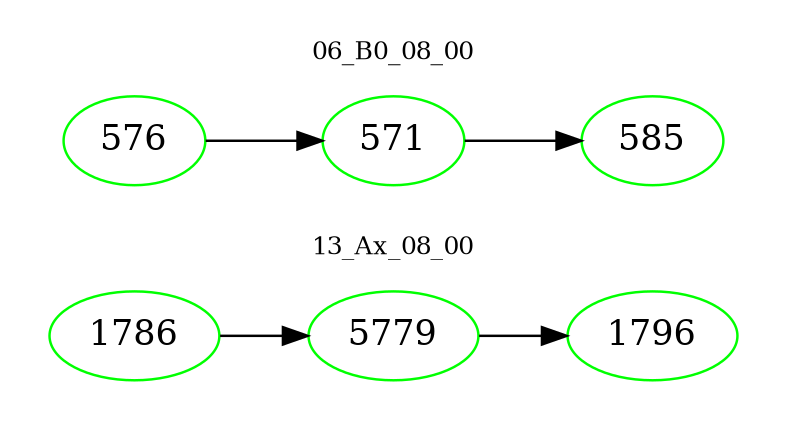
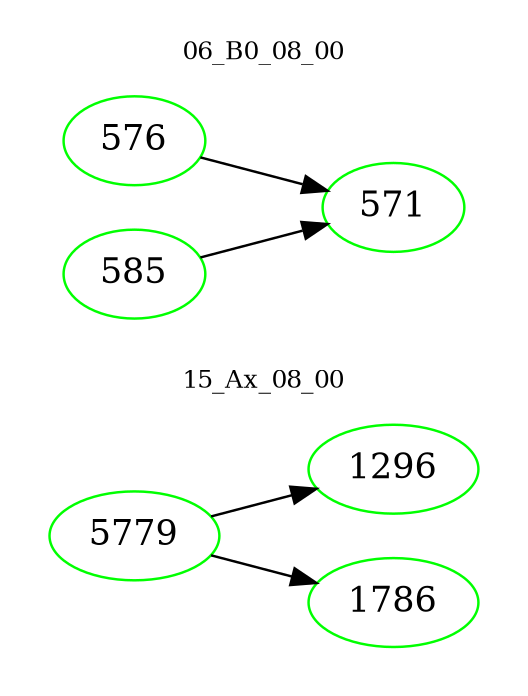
(511, 141) -> (252, 244)
(393, 248) -> (264, 382)
(251, 336) -> (252, 566)
(653, 336) -> (393, 469)
